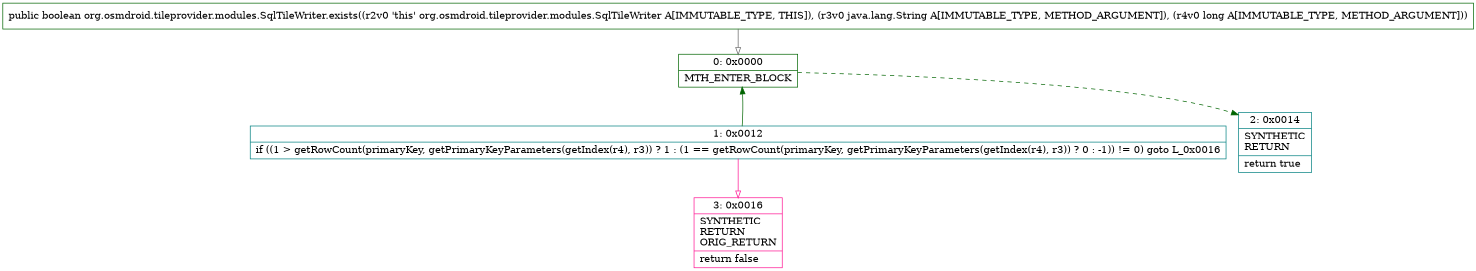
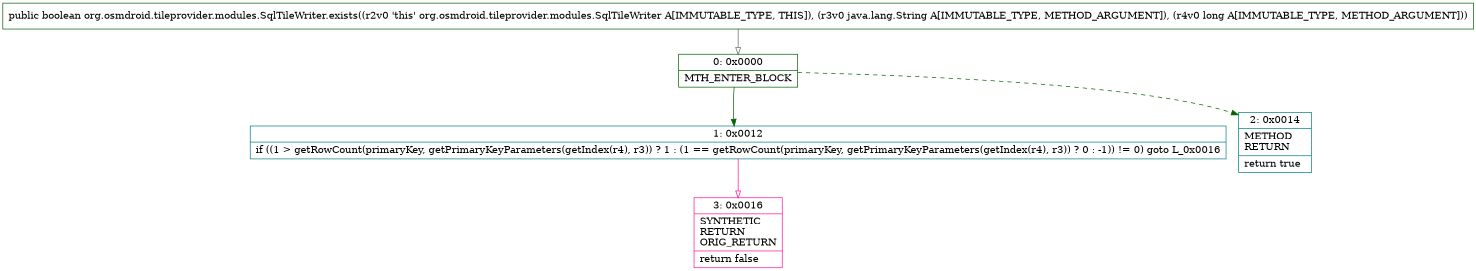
(743, 110) -> (733, 103)
(1275, 136) -> (1268, 136)
